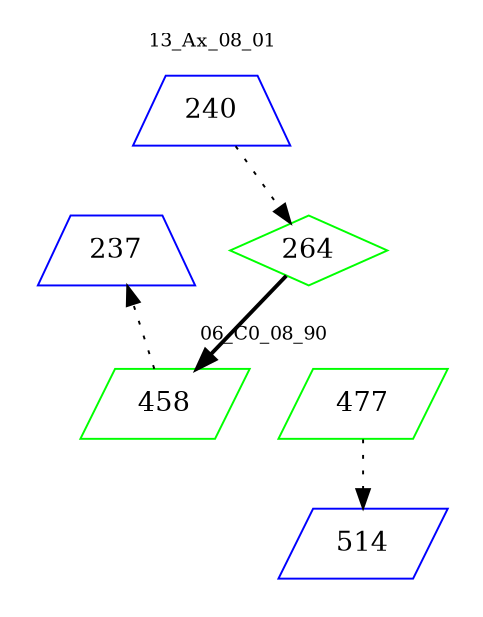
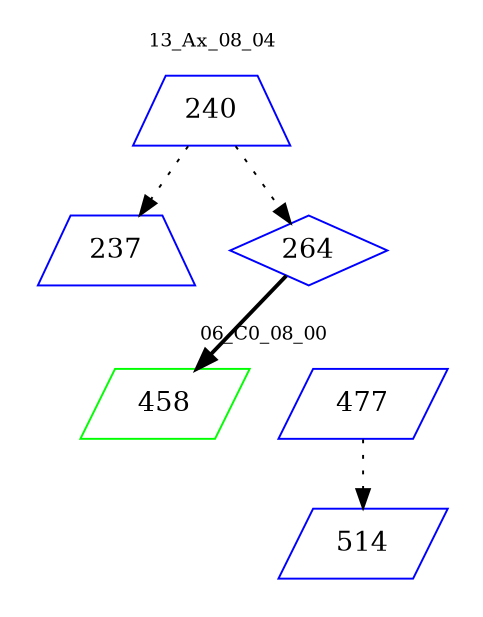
(213, 42) -> (213, 42)
(309, 250) -> (309, 250)
(264, 335) -> (264, 335)
(144, 337) -> (170, 173)
(363, 404) -> (363, 404)
